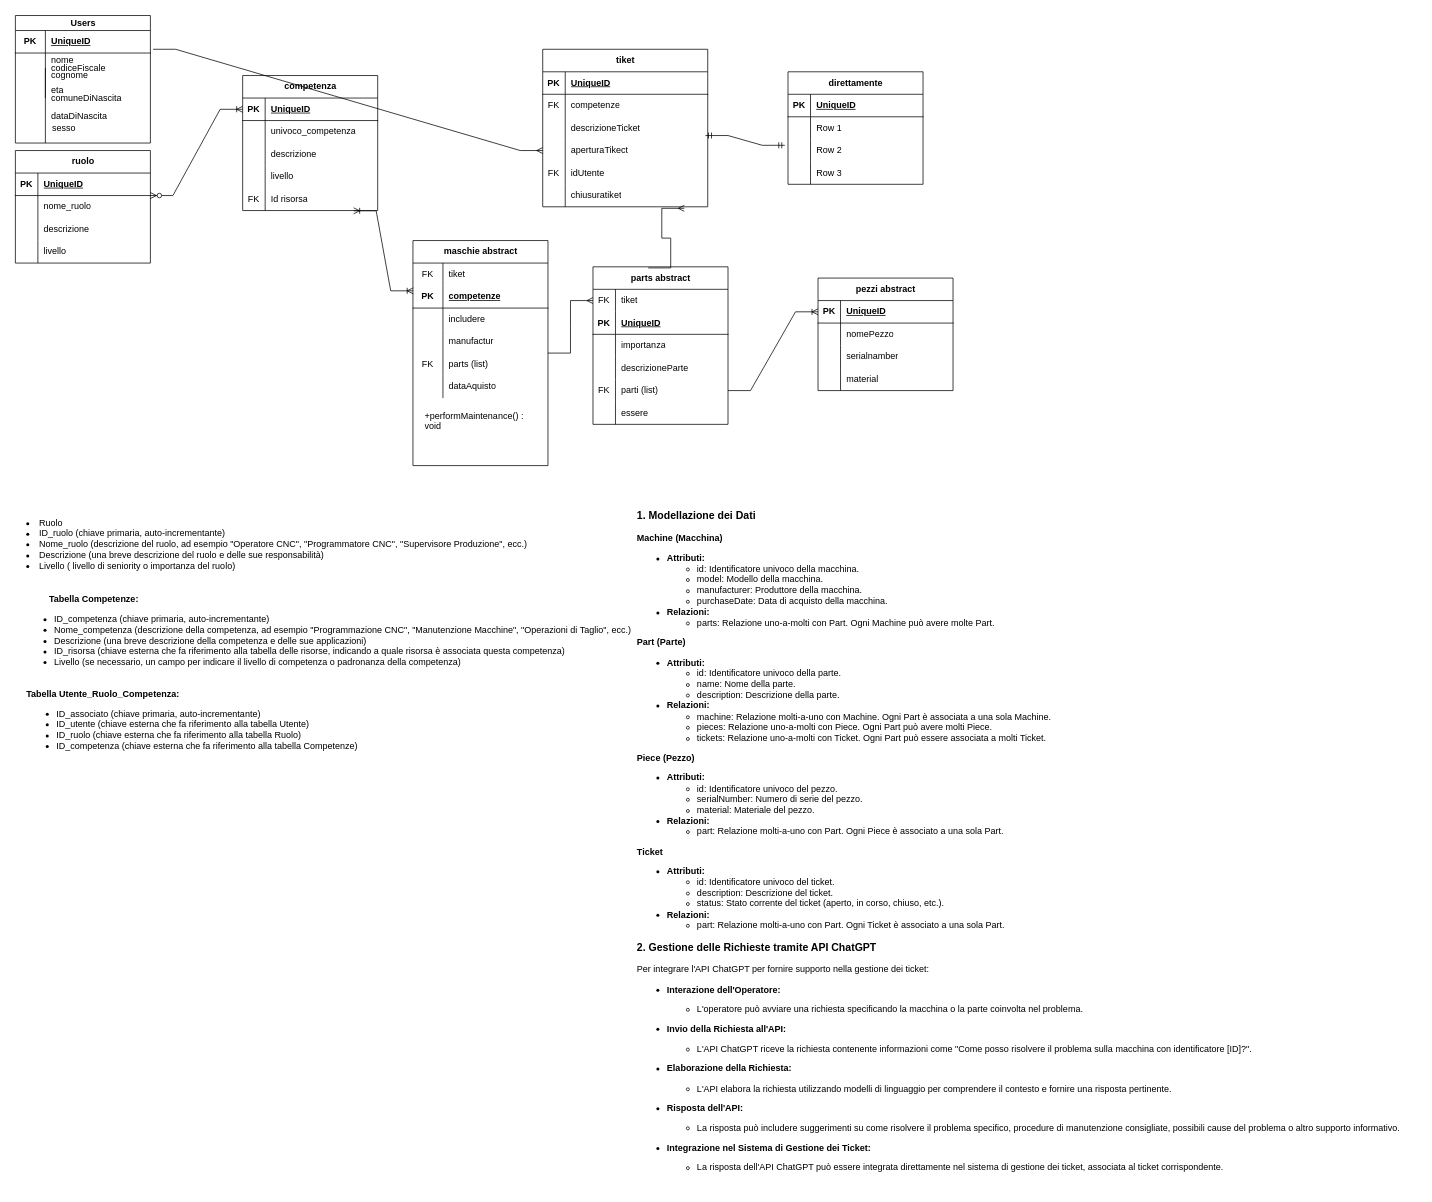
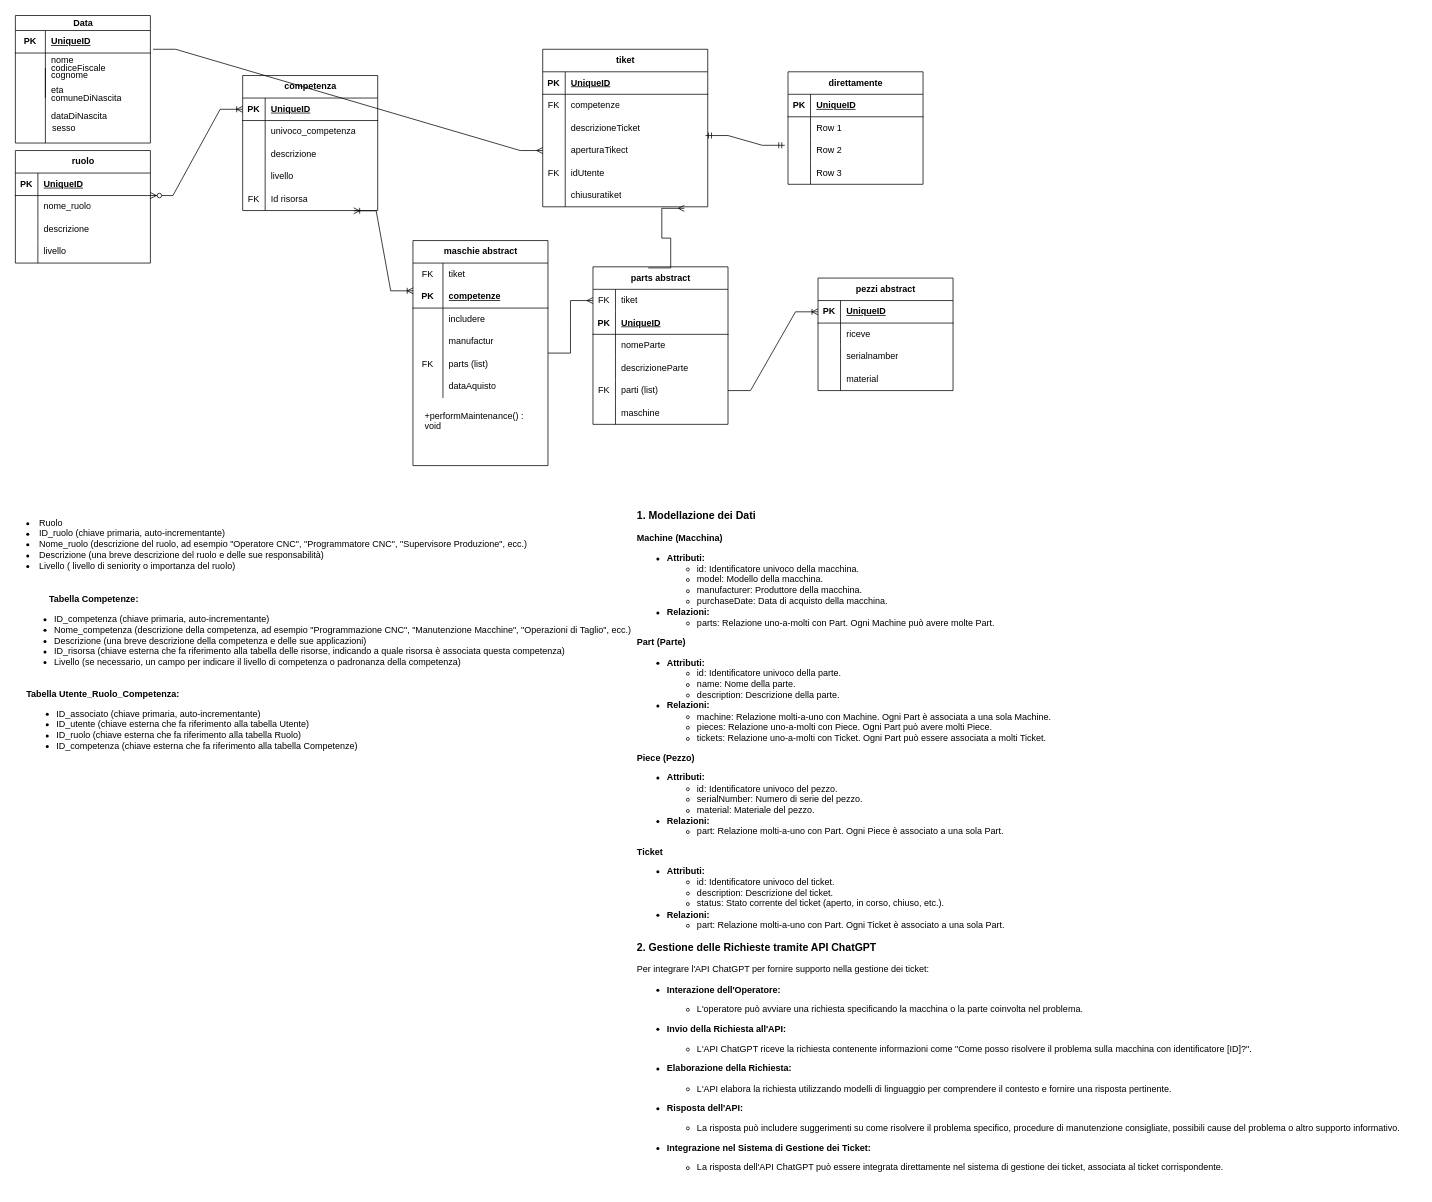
(83, 23) -> (83, 23)
(869, 334) -> (860, 334)
(645, 345) -> (644, 345)
(636, 413) -> (640, 413)
